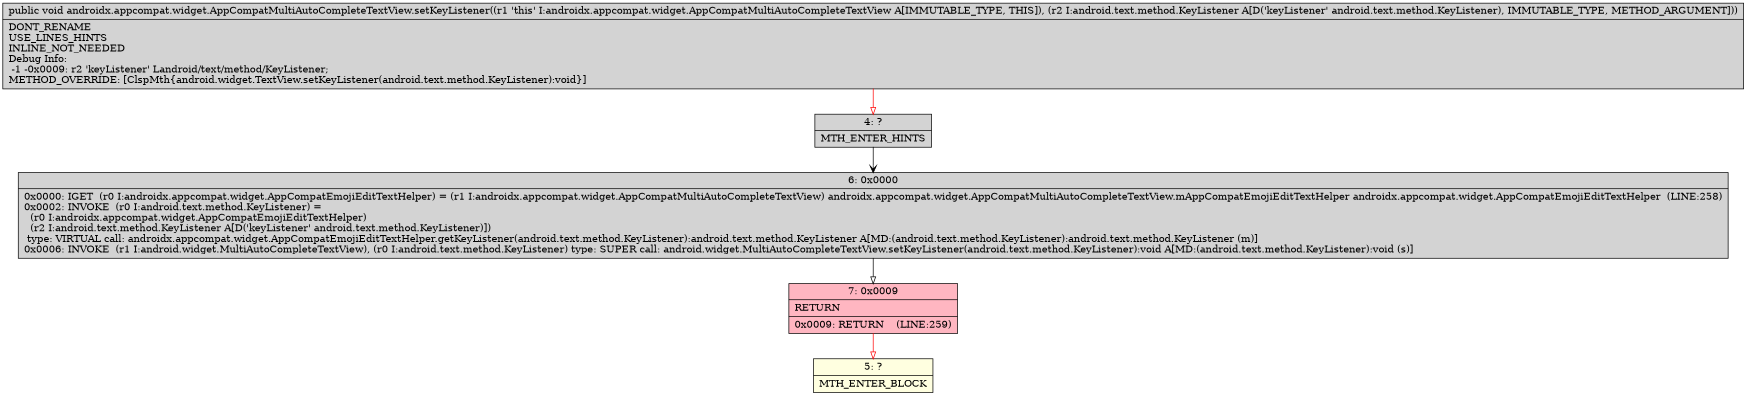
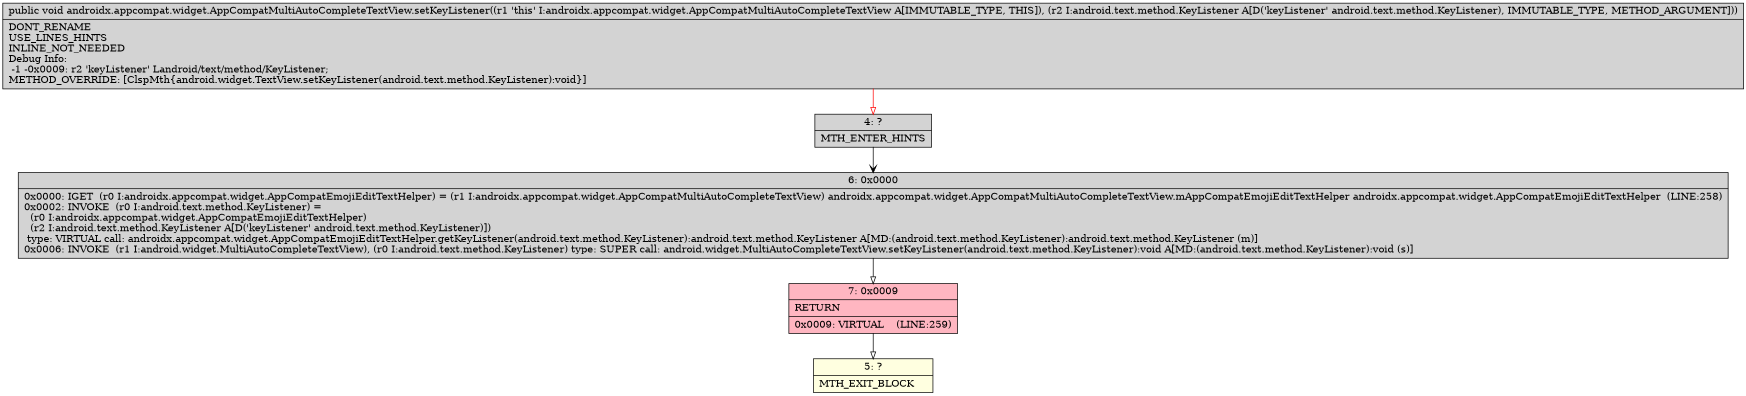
(873, 325) -> (873, 325)
(873, 342) -> (873, 342)
(873, 384) -> (867, 384)
